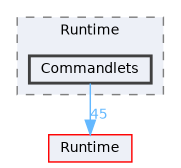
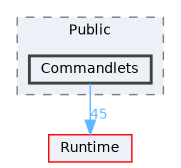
(90, 31) -> (90, 31)
